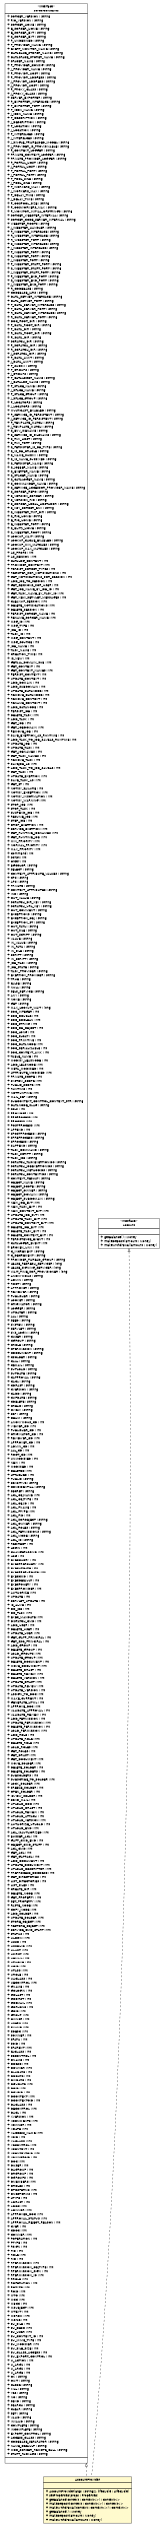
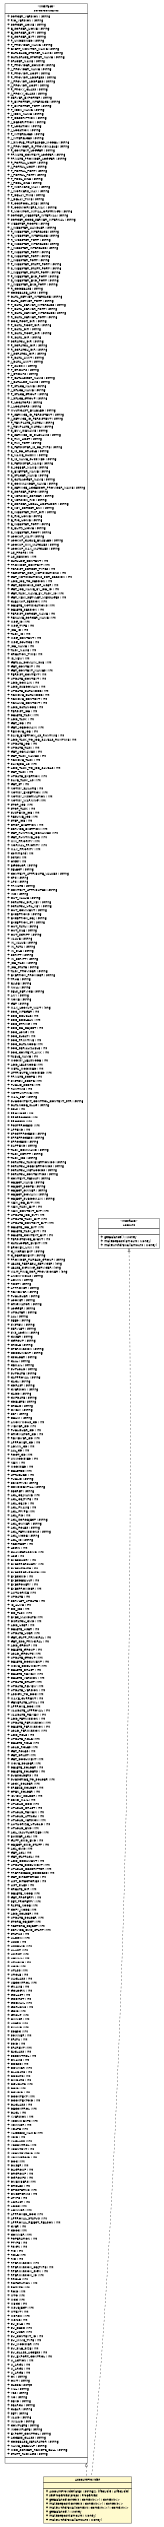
(20, 2385) -> (20, 2385)
